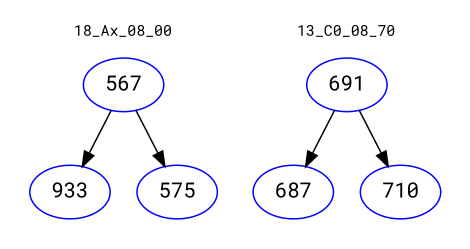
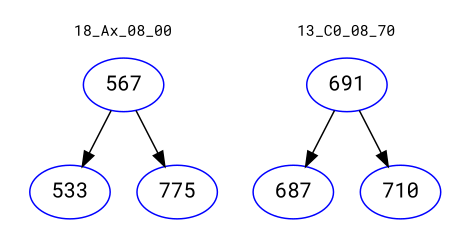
(70, 192) -> (70, 192)
(177, 192) -> (177, 192)
